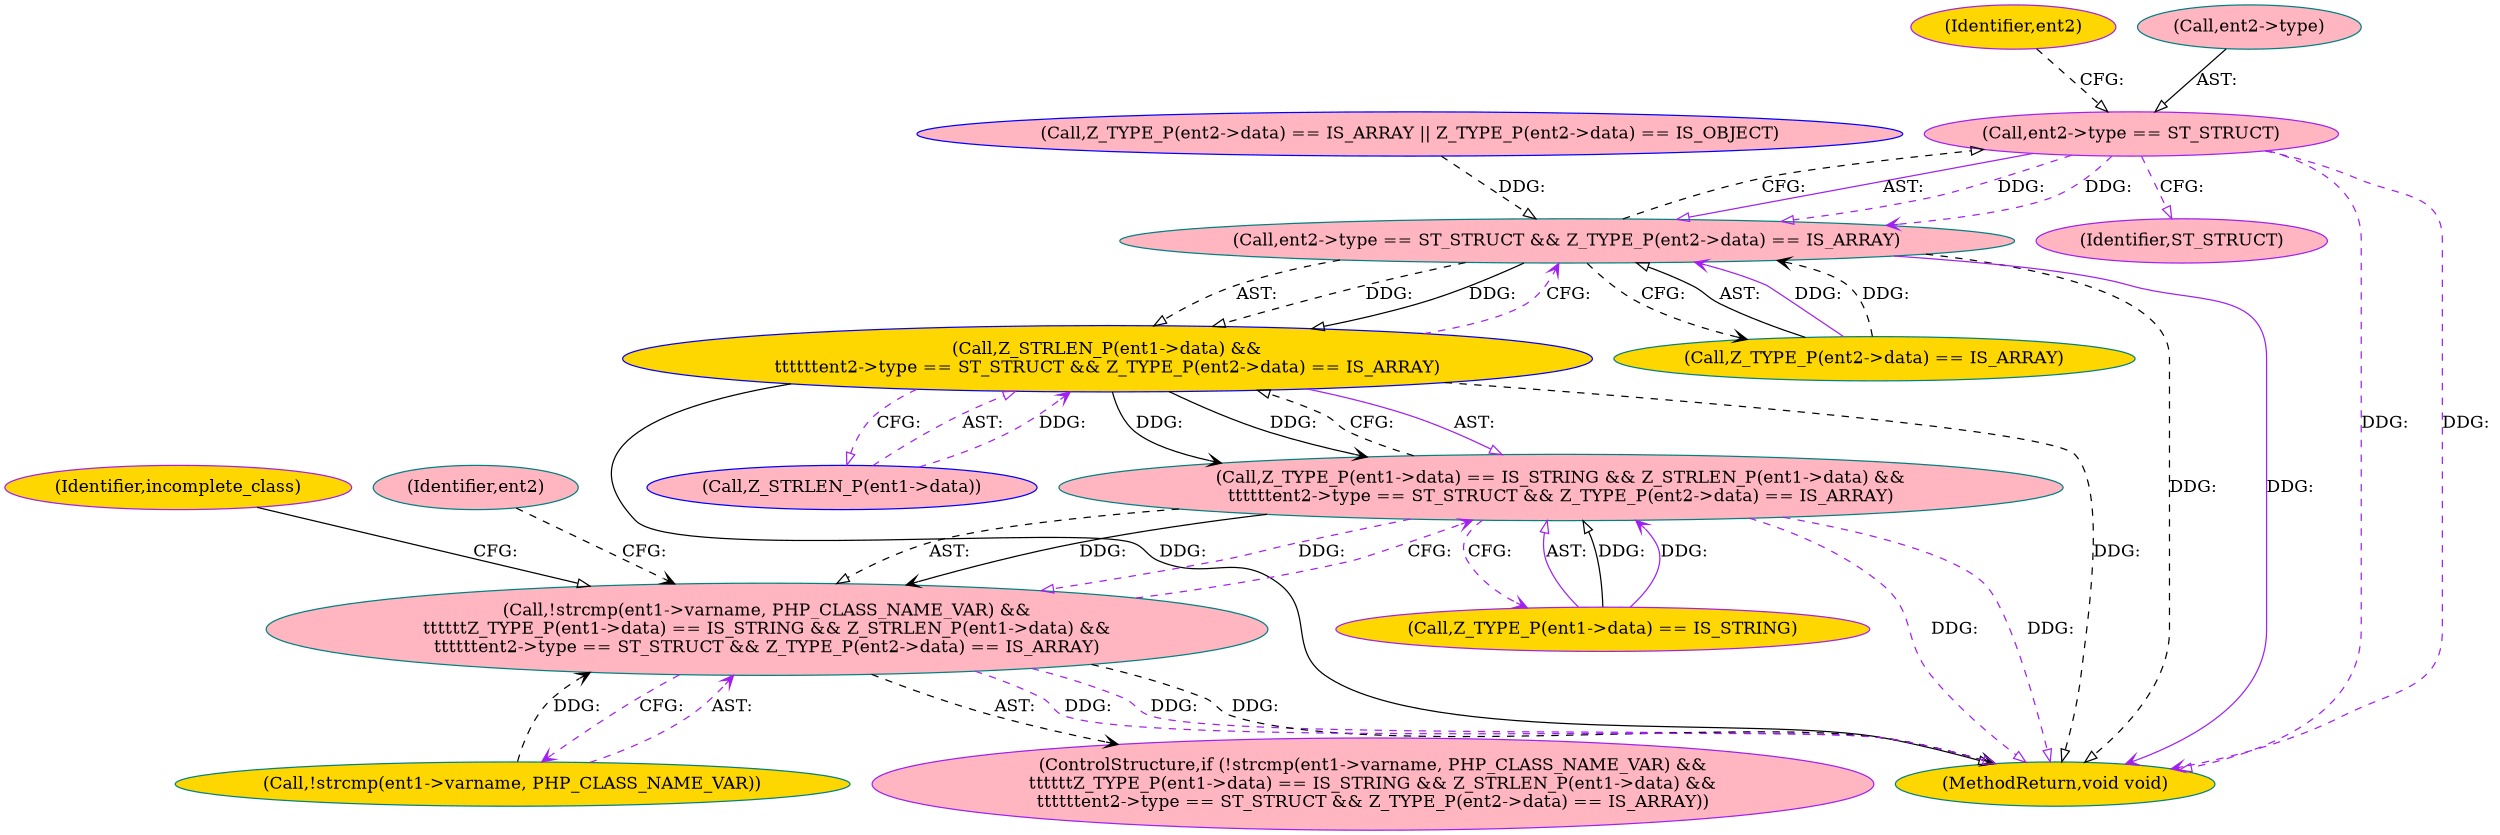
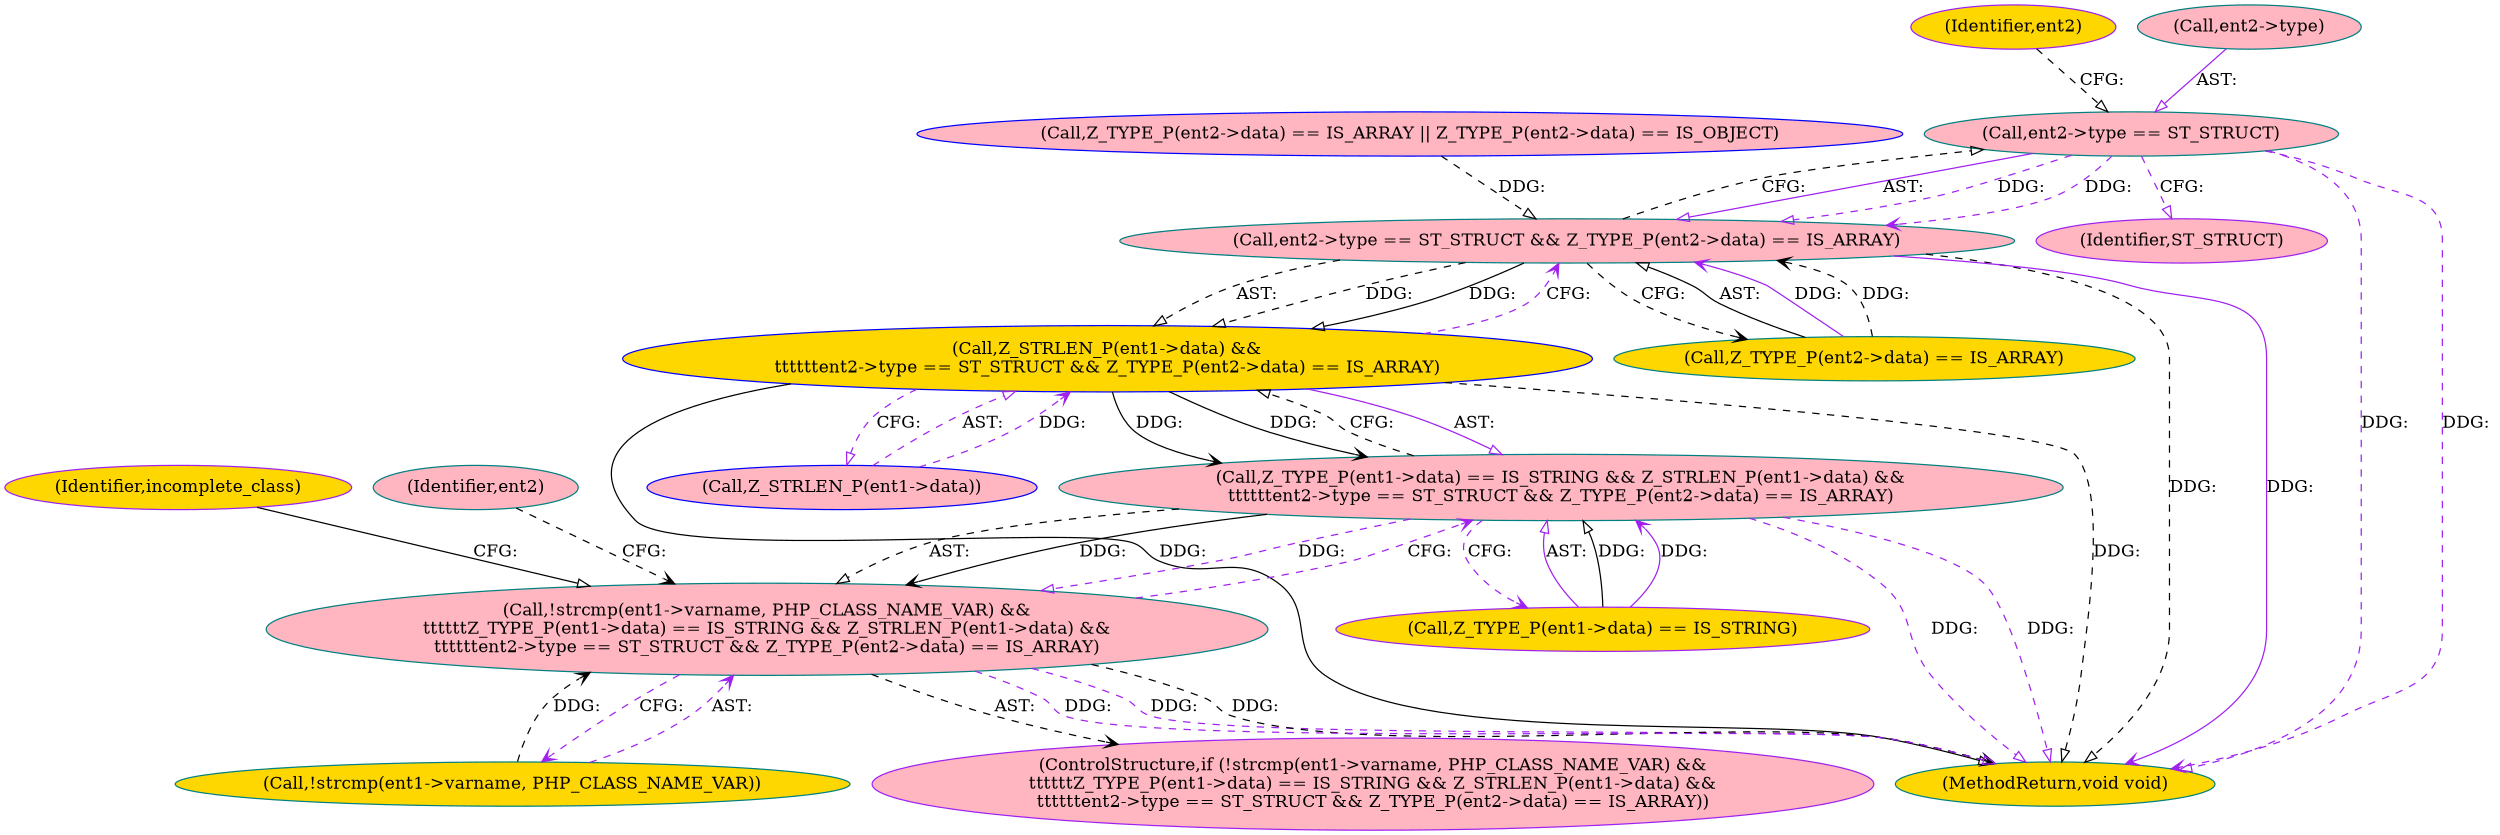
(2195, 76) -> (2195, 76)
(2131, 134) -> (2131, 134)
